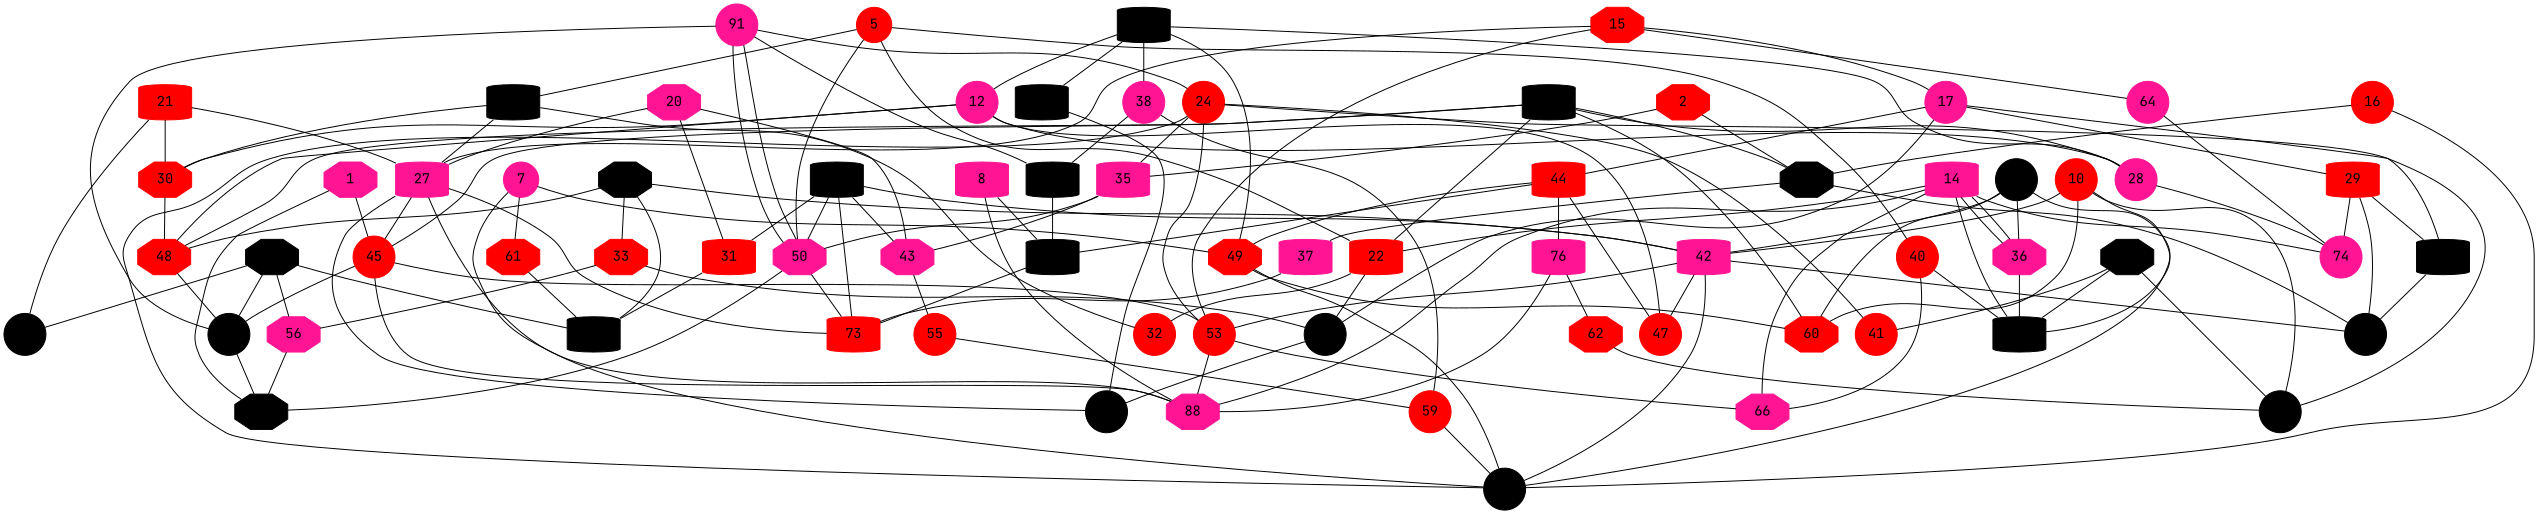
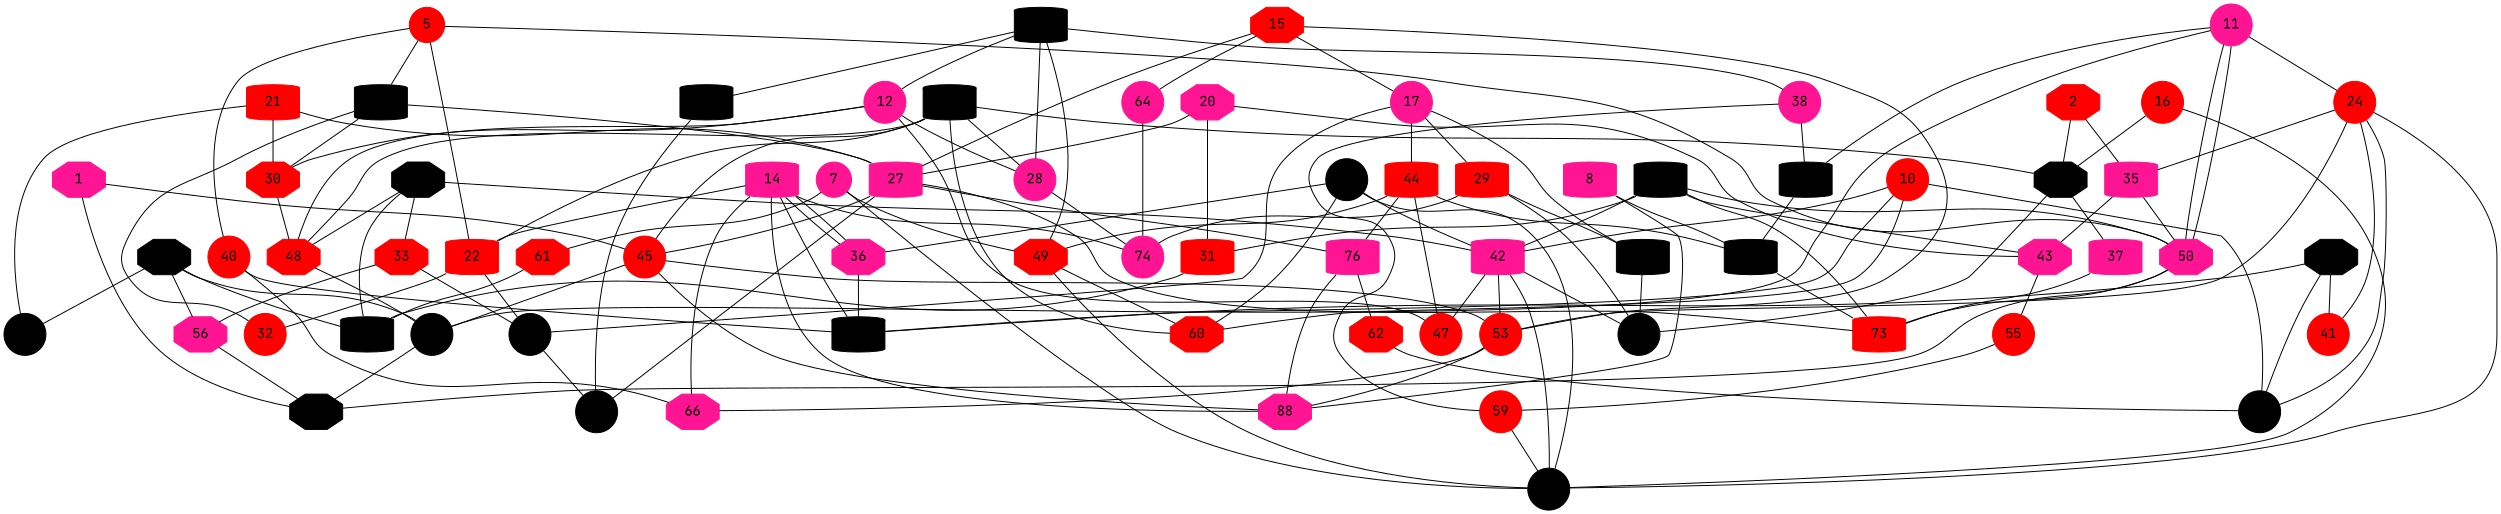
(737, 25) -> (2231, 25)
(657, 376) -> (1155, 223)
